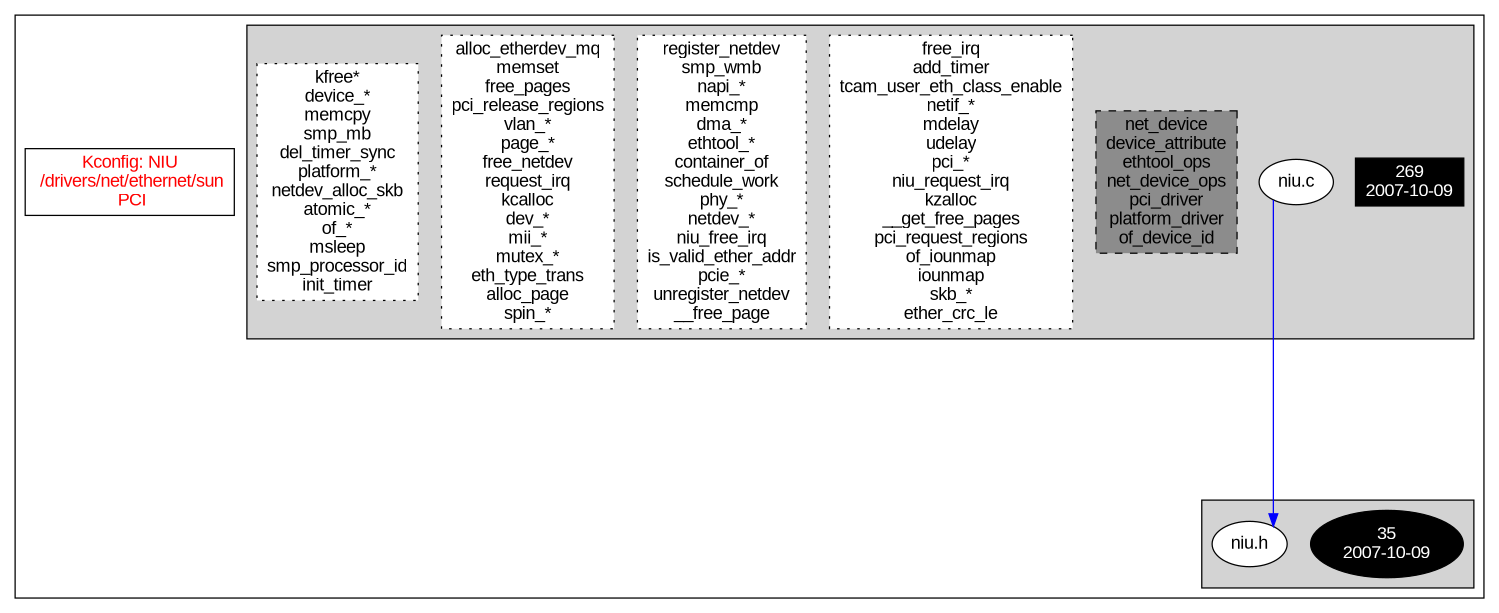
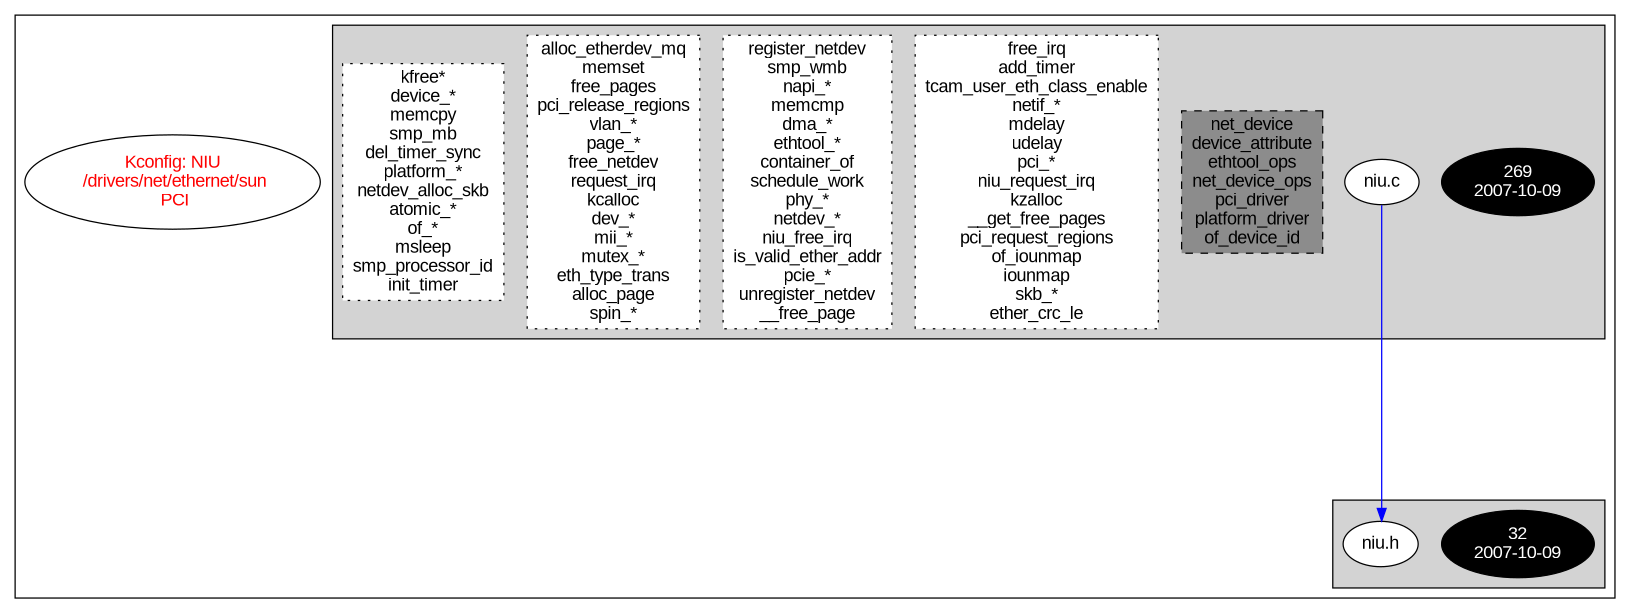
(130, 182) -> (173, 182)
(1410, 182) -> (1518, 182)
(1387, 544) -> (1518, 544)
